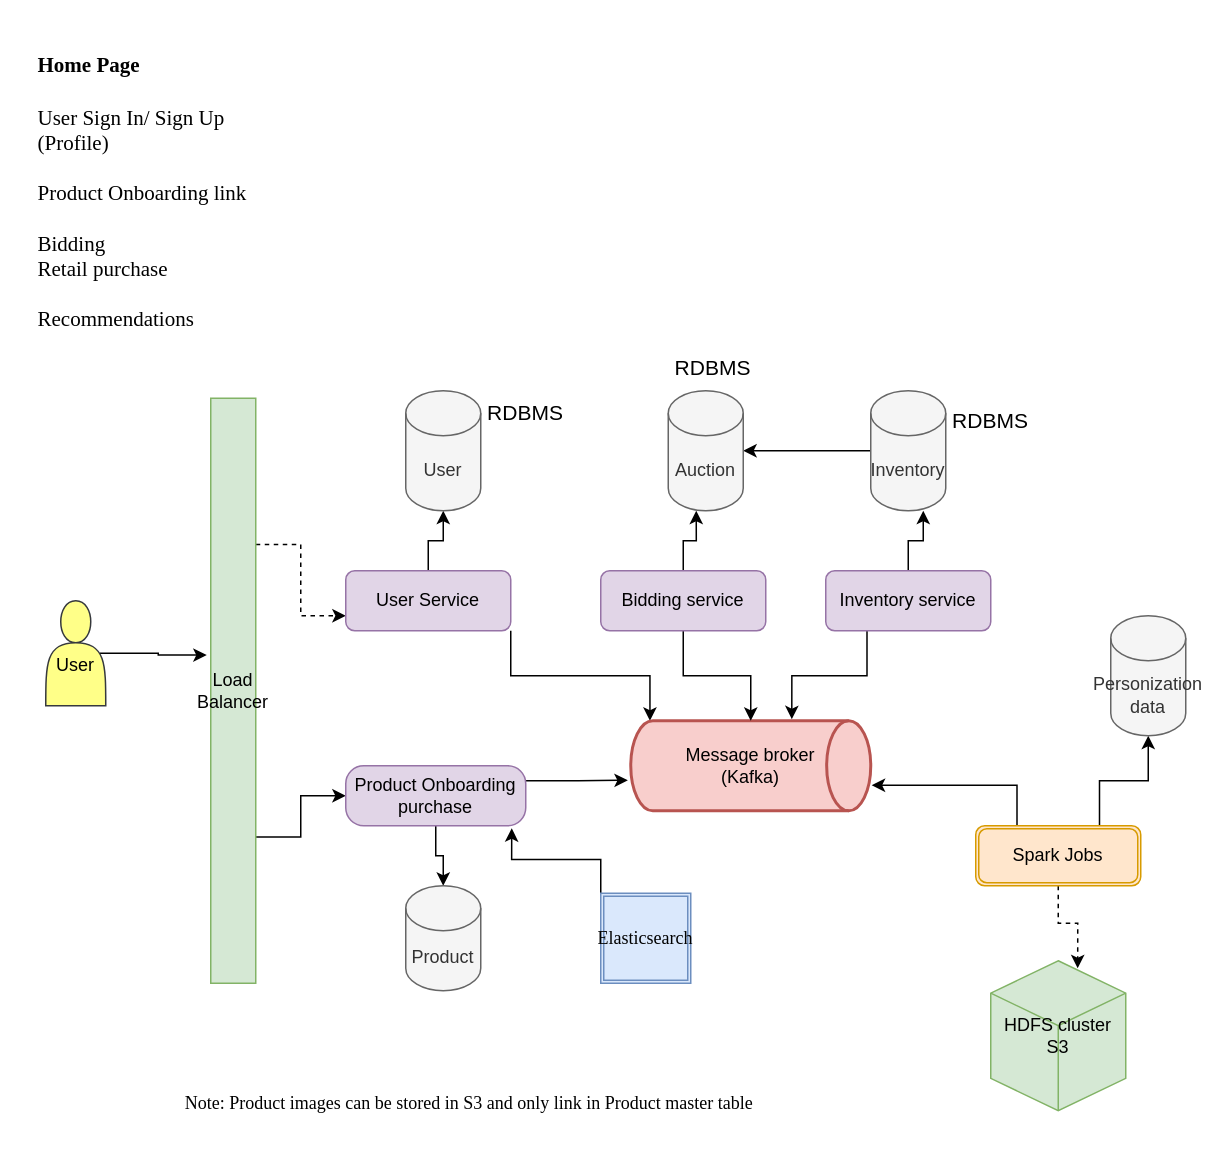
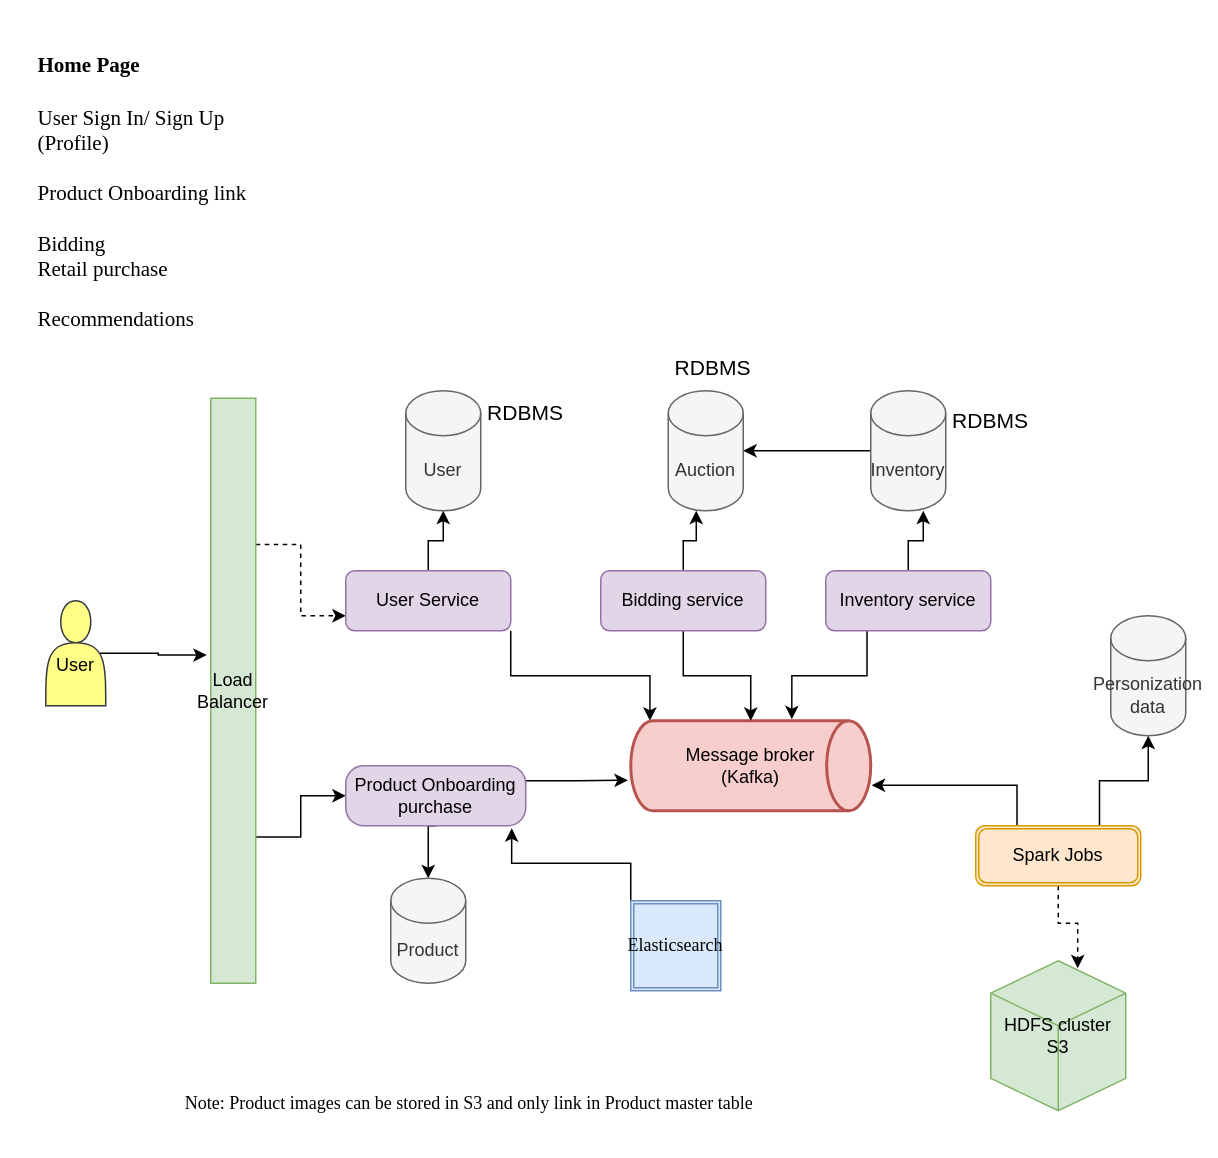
(443, 938) -> (428, 931)
(646, 938) -> (676, 946)
